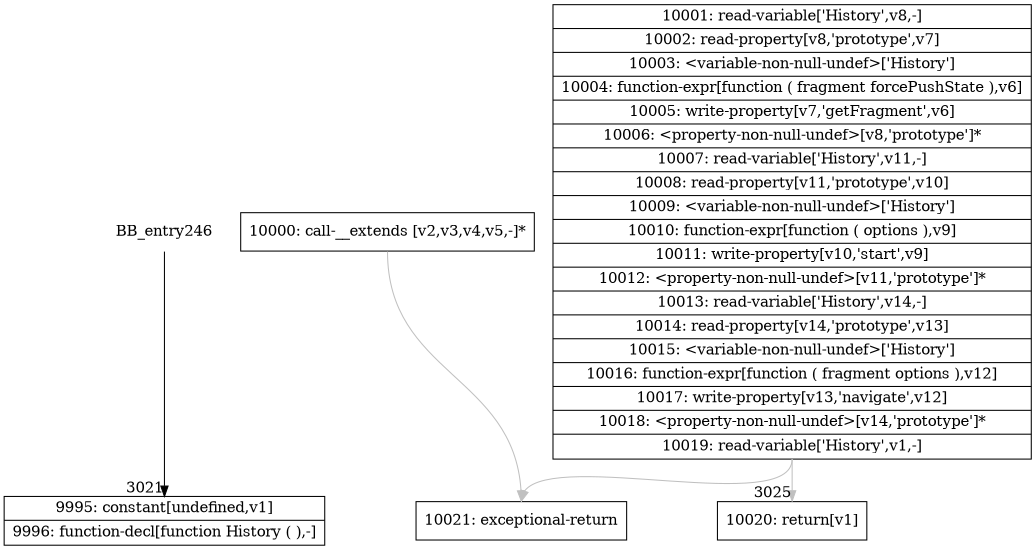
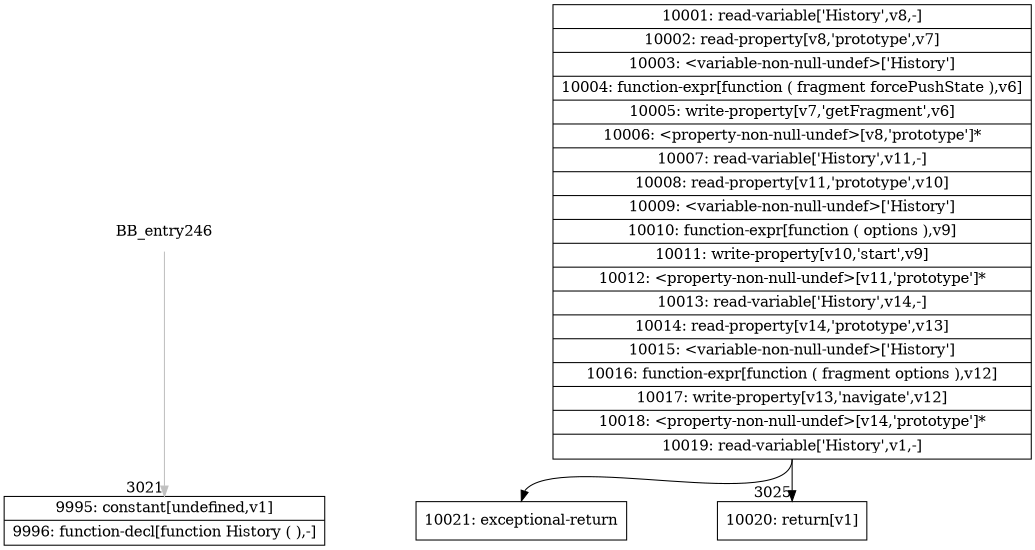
(388, 232) -> none
(164, 369) -> (164, 369)
(792, 475) -> (792, 475)
(662, 480) -> (662, 480)
